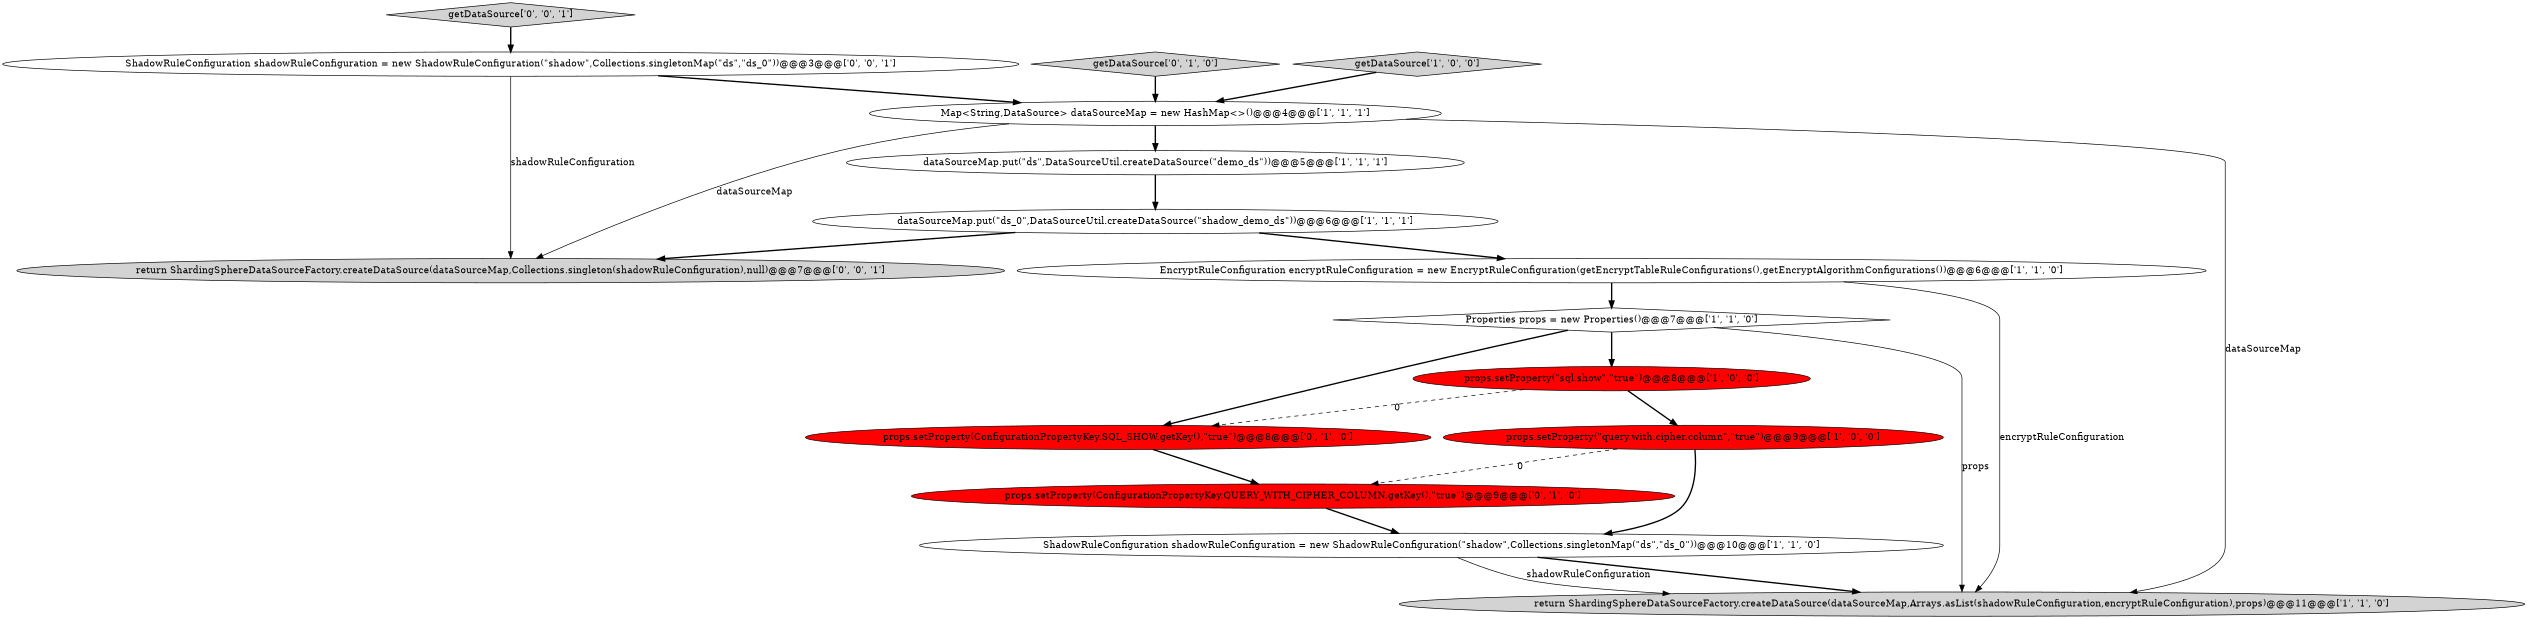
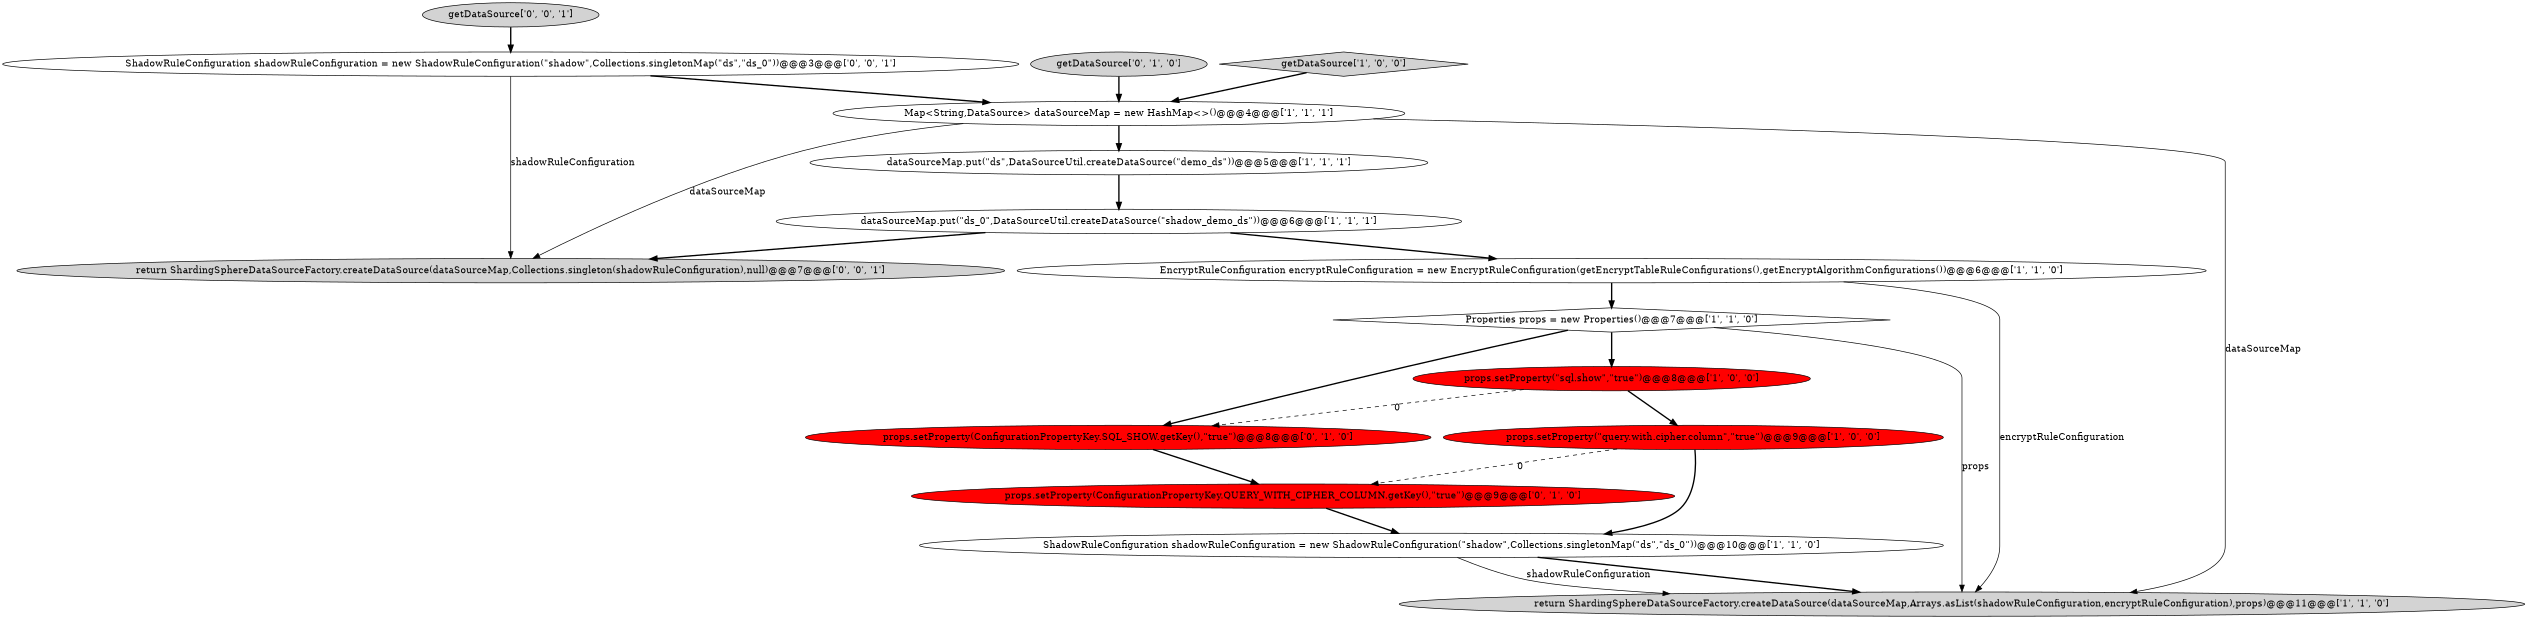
(511, 15) -> (511, 15)
(1155, 64) -> (1119, 64)
